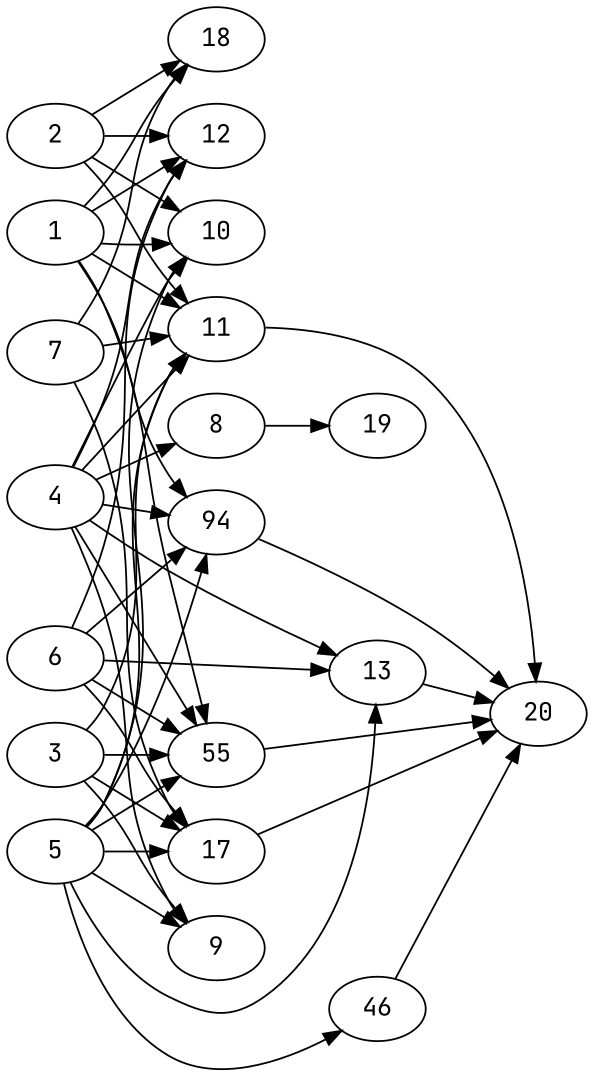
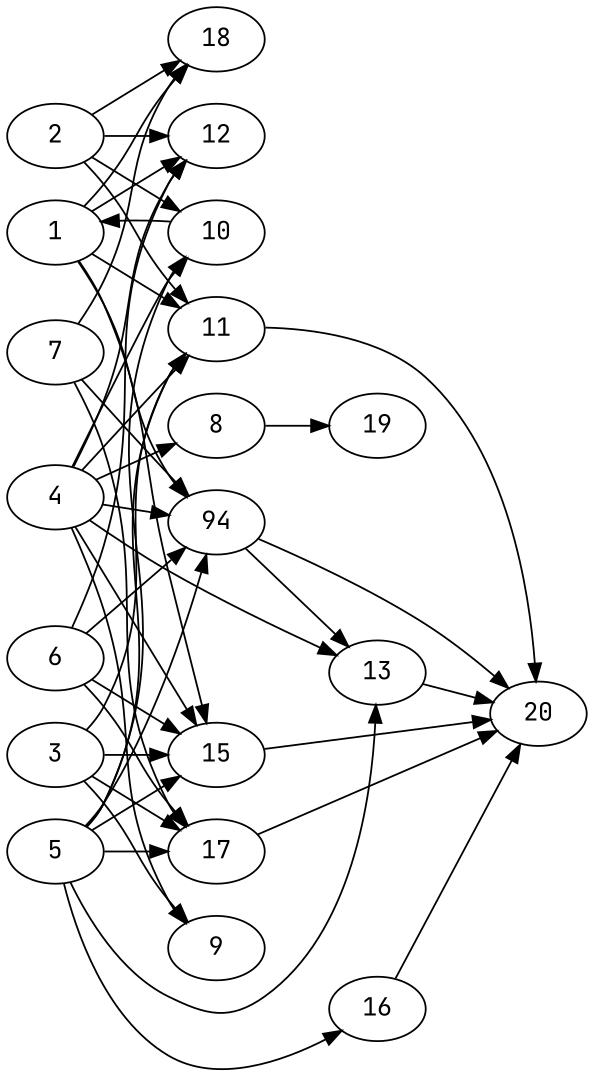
(127, 245) -> (145, 221)
(127, 342) -> (112, 413)
(208, 665) -> (291, 591)
(216, 755) -> (216, 755)
(128, 895) -> none
(377, 1009) -> (377, 1009)
